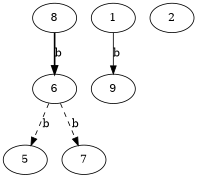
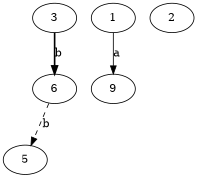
(55, 18) -> (55, 18)
(117, 53) -> (117, 53)
(84, 160) -> none
